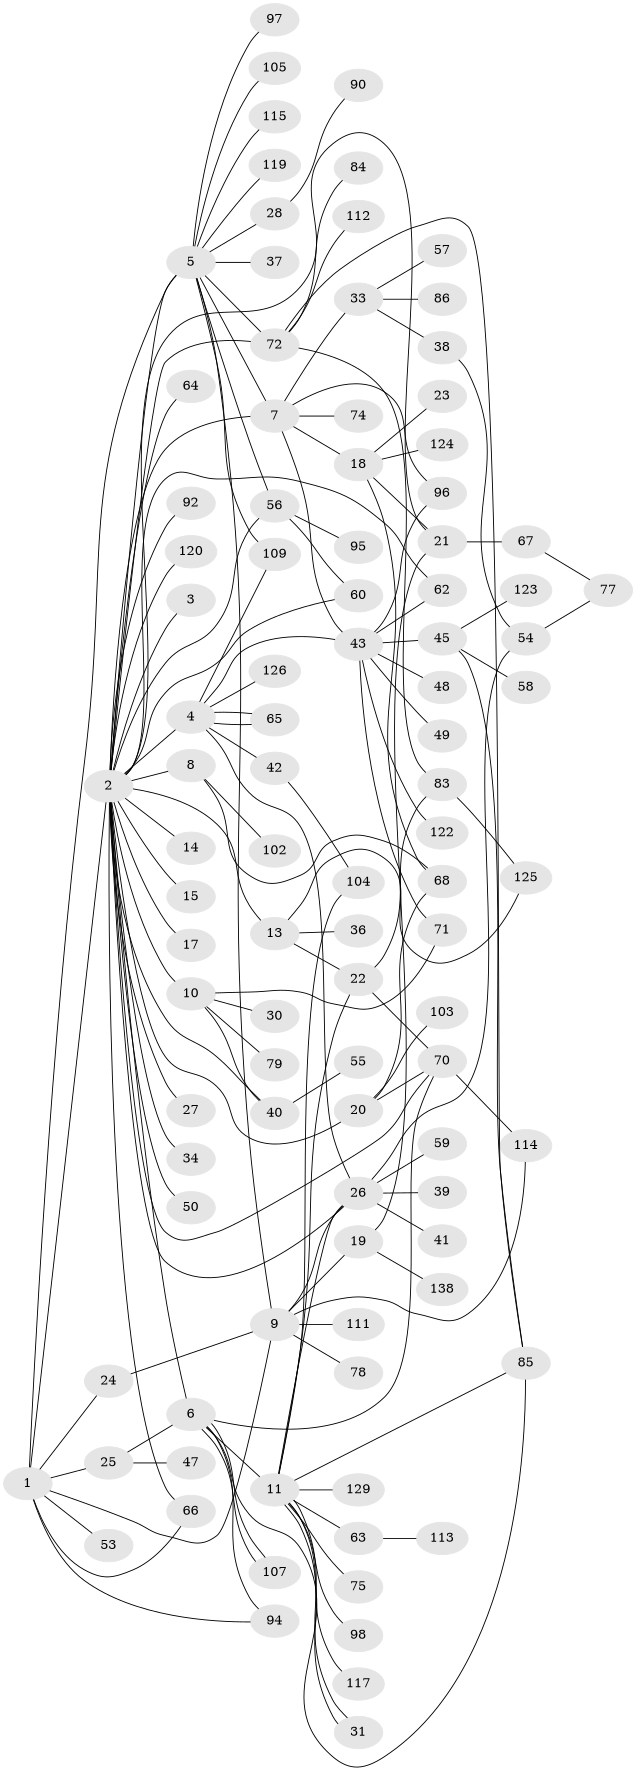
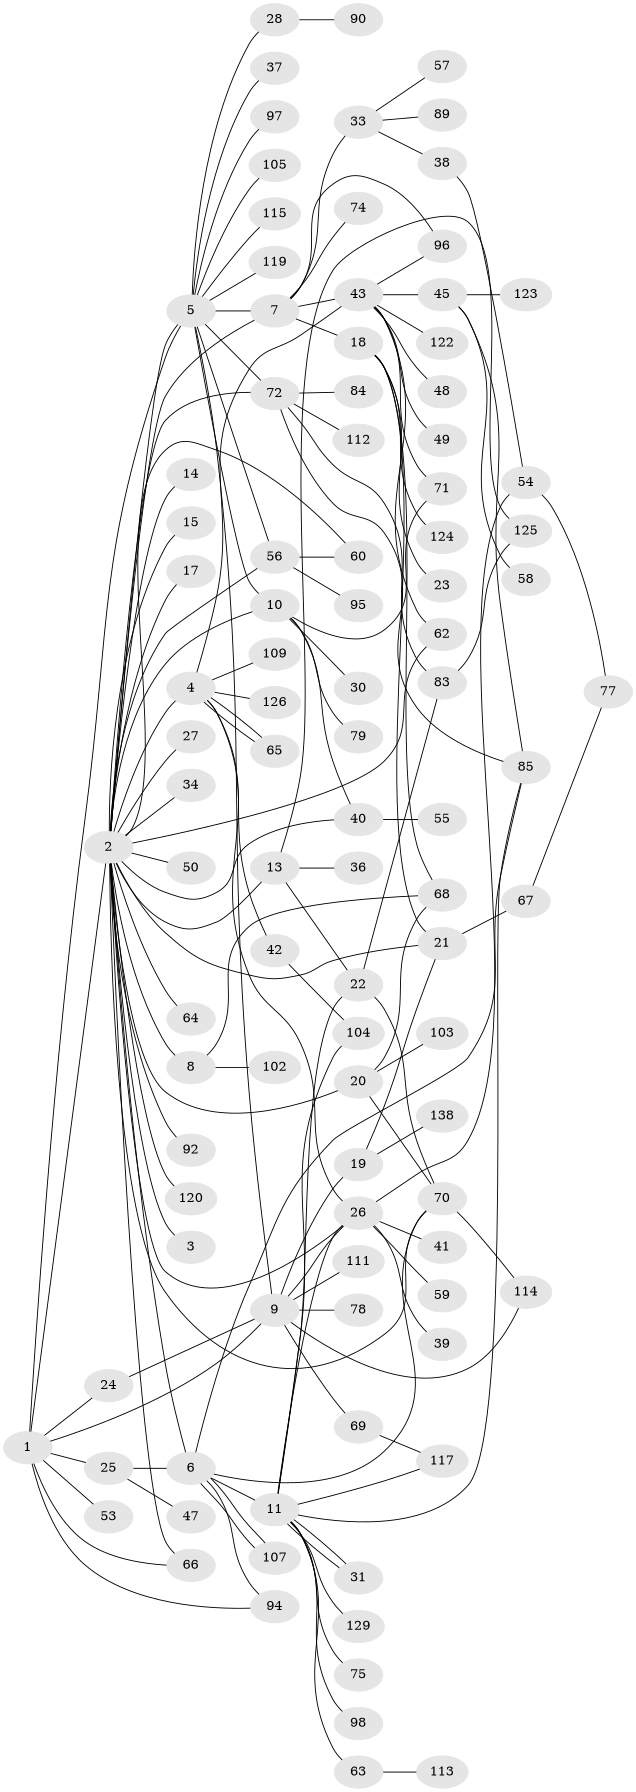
(442, 299) -> (442, 115)
(224, 412) -> (227, 496)
none -> (359, 1427)
